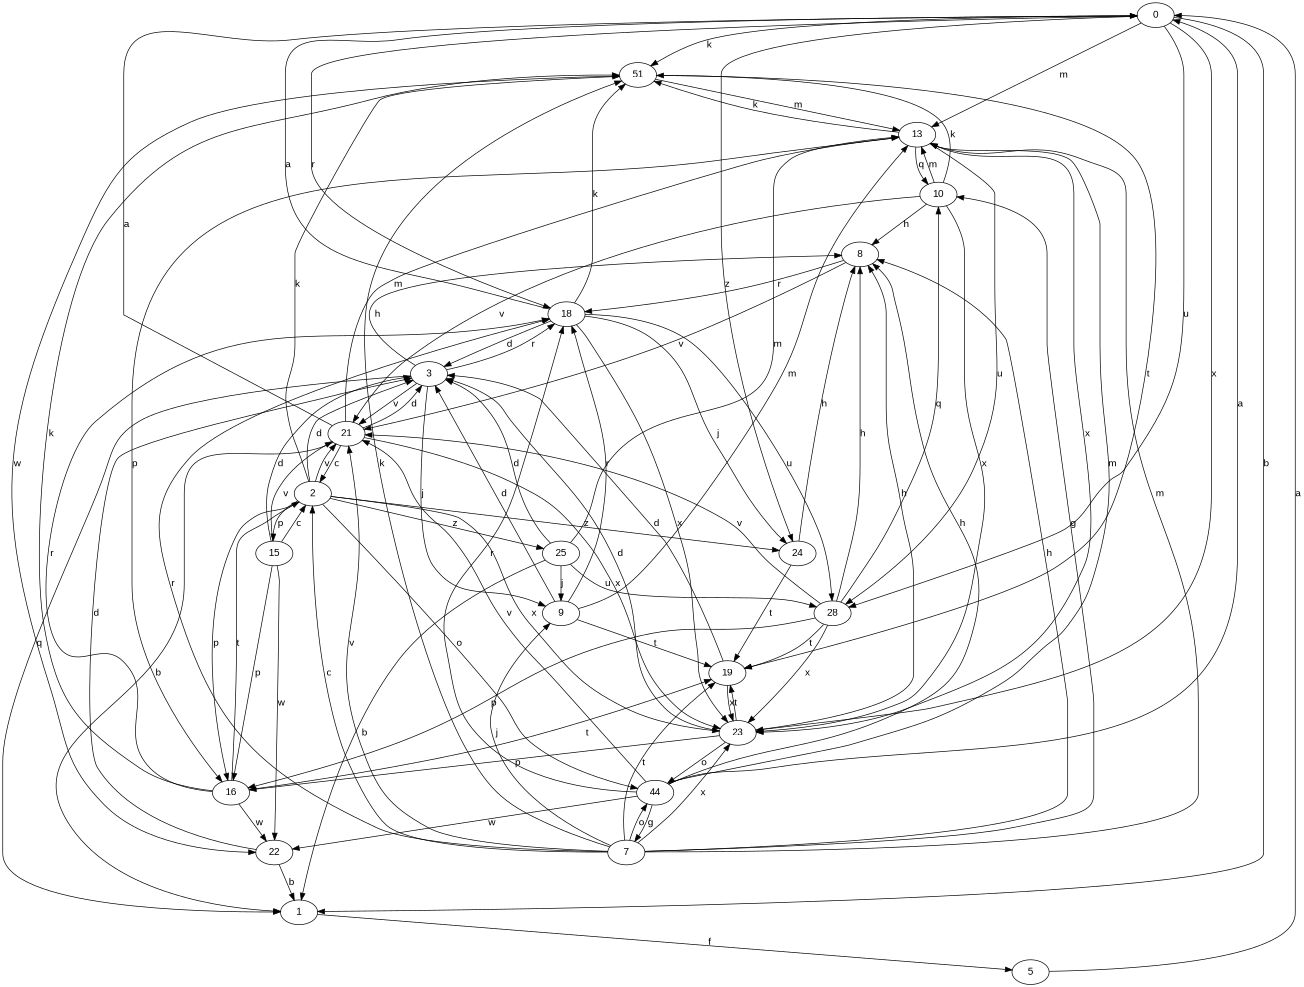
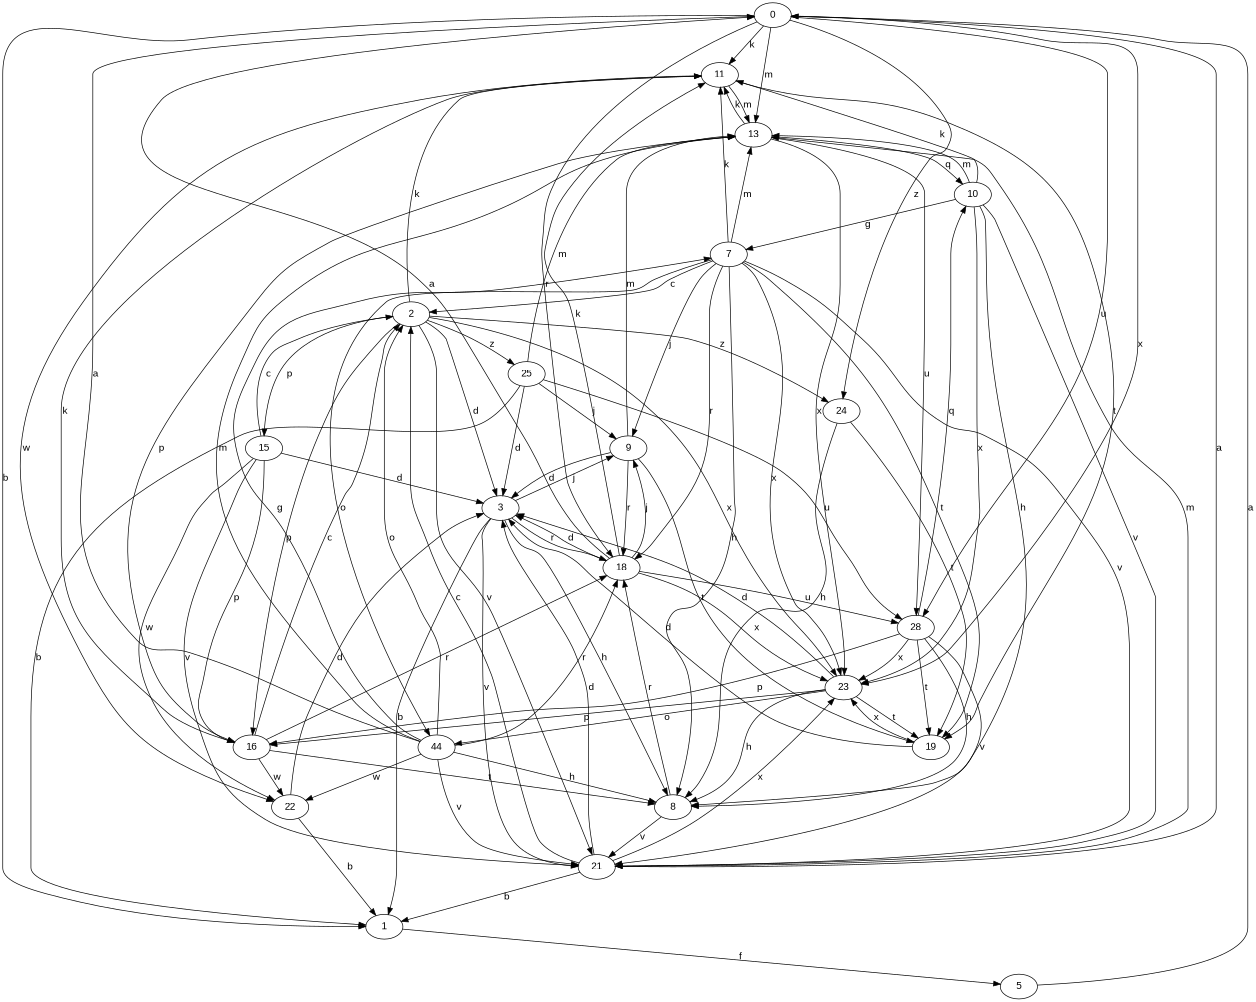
(638, 75) -> (720, 75)
(698, 408) -> (645, 513)
(39, 643) -> (400, 717)
(238, 643) -> (330, 538)
(468, 661) -> (387, 537)
(1093, 699) -> (854, 224)
(480, 749) -> (459, 777)
